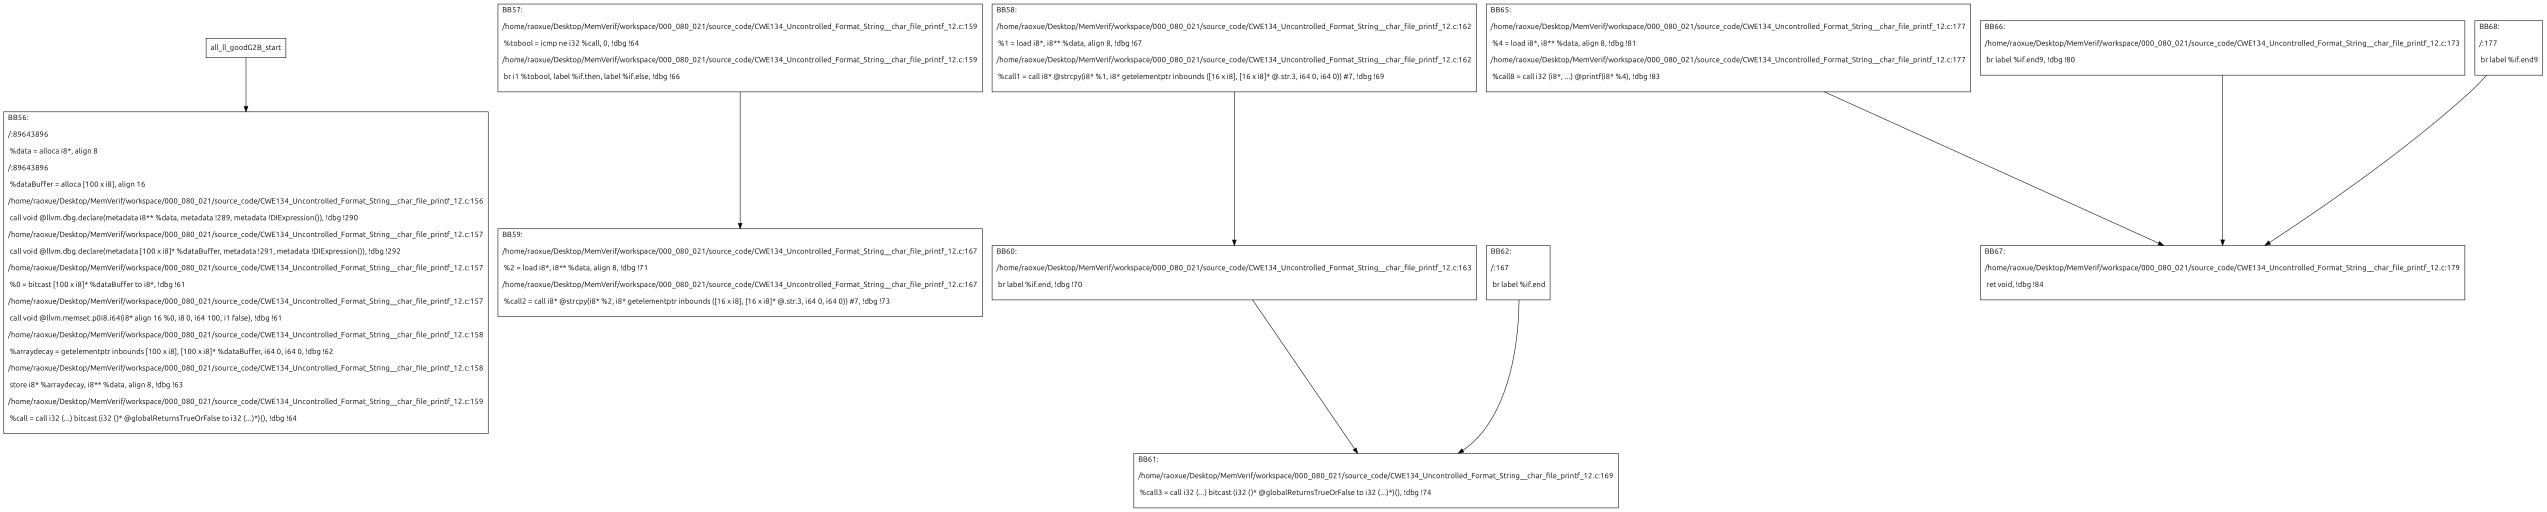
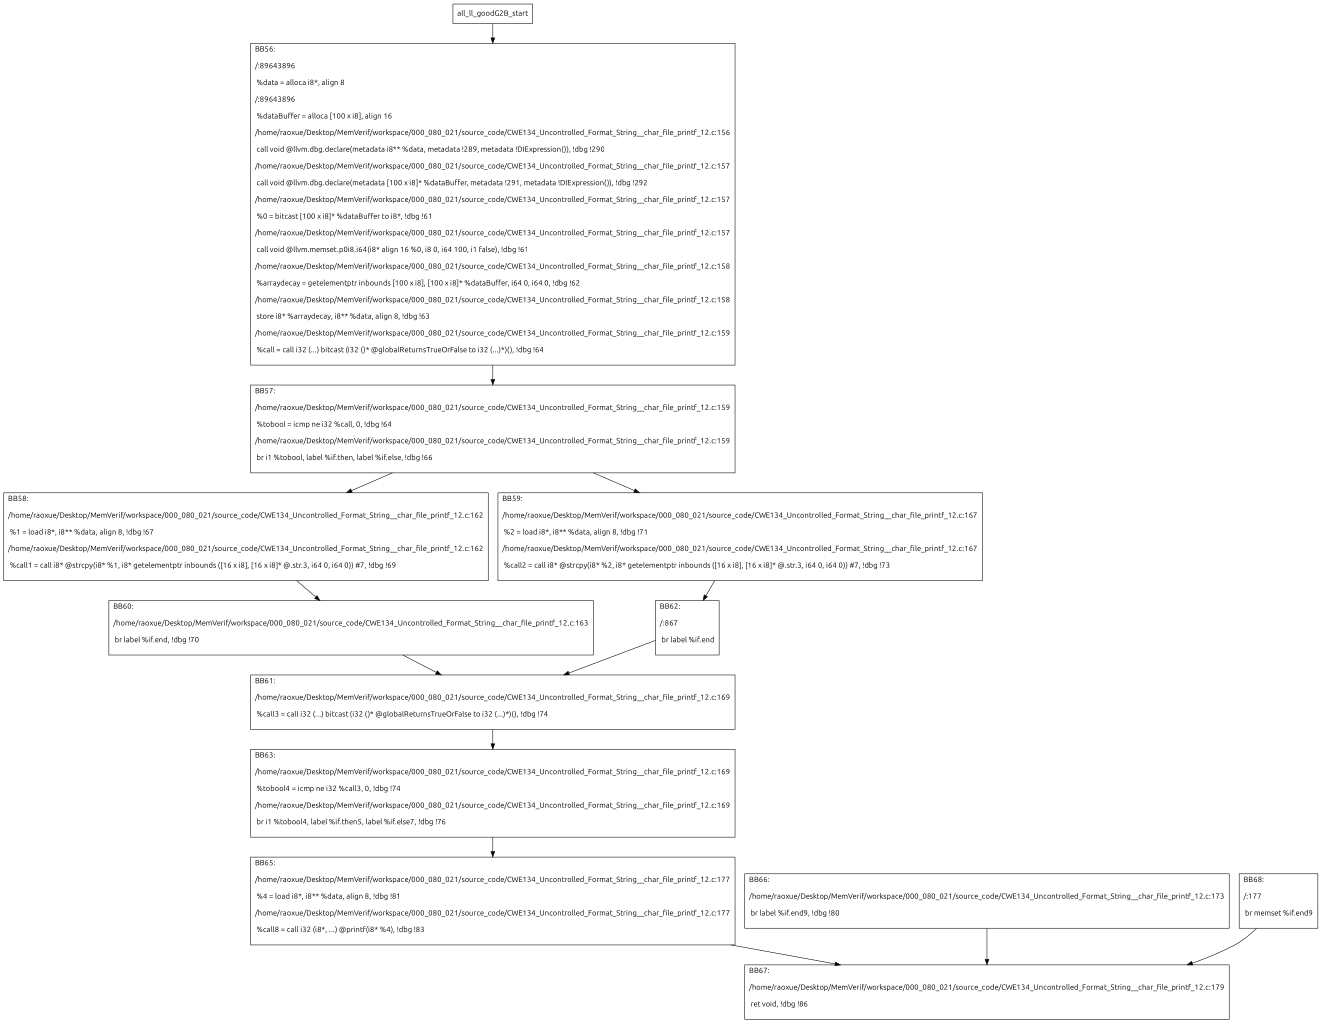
(2509, 60) -> (1279, 913)
(1500, 268) -> (669, 623)
(2014, 285) -> (779, 1004)
none -> (493, 372)
none -> (372, 482)
none -> (710, 588)
none -> (493, 793)
